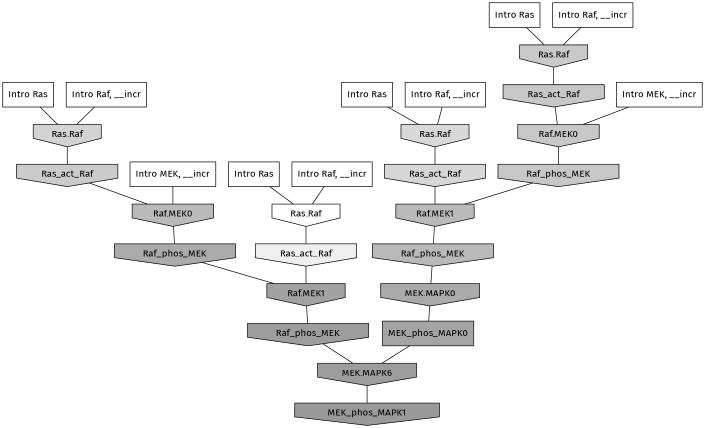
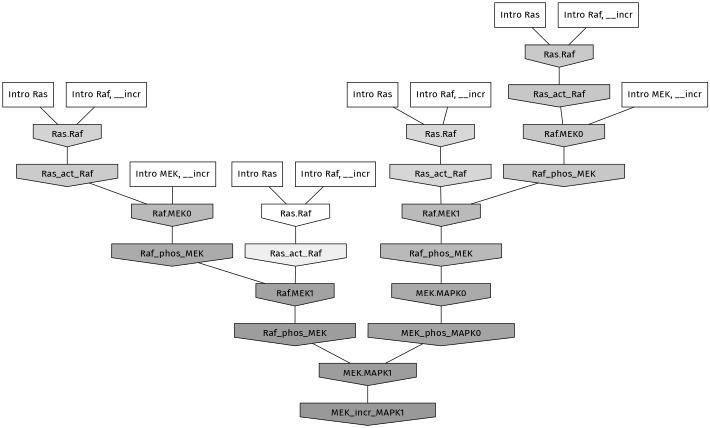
(428, 333) -> (441, 333)
(367, 373) -> (368, 373)
(367, 413) -> (368, 413)
